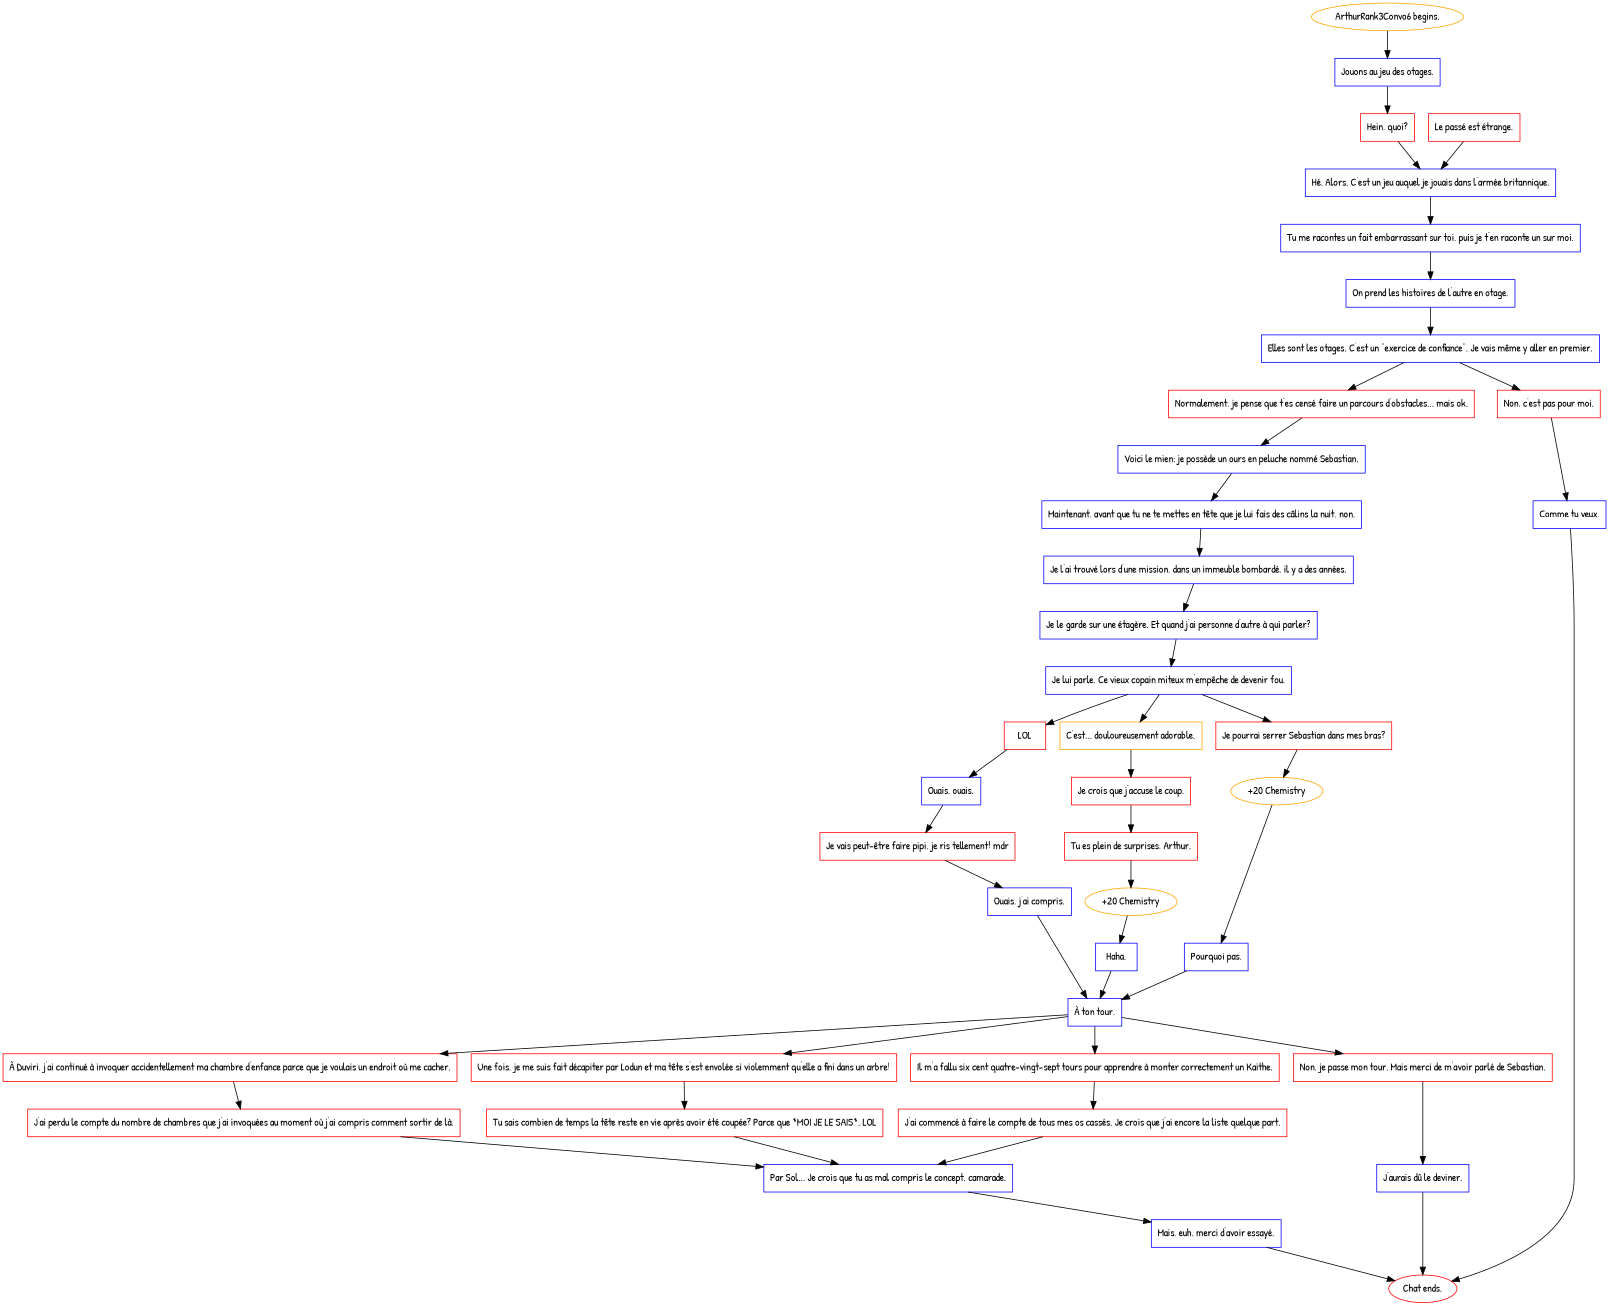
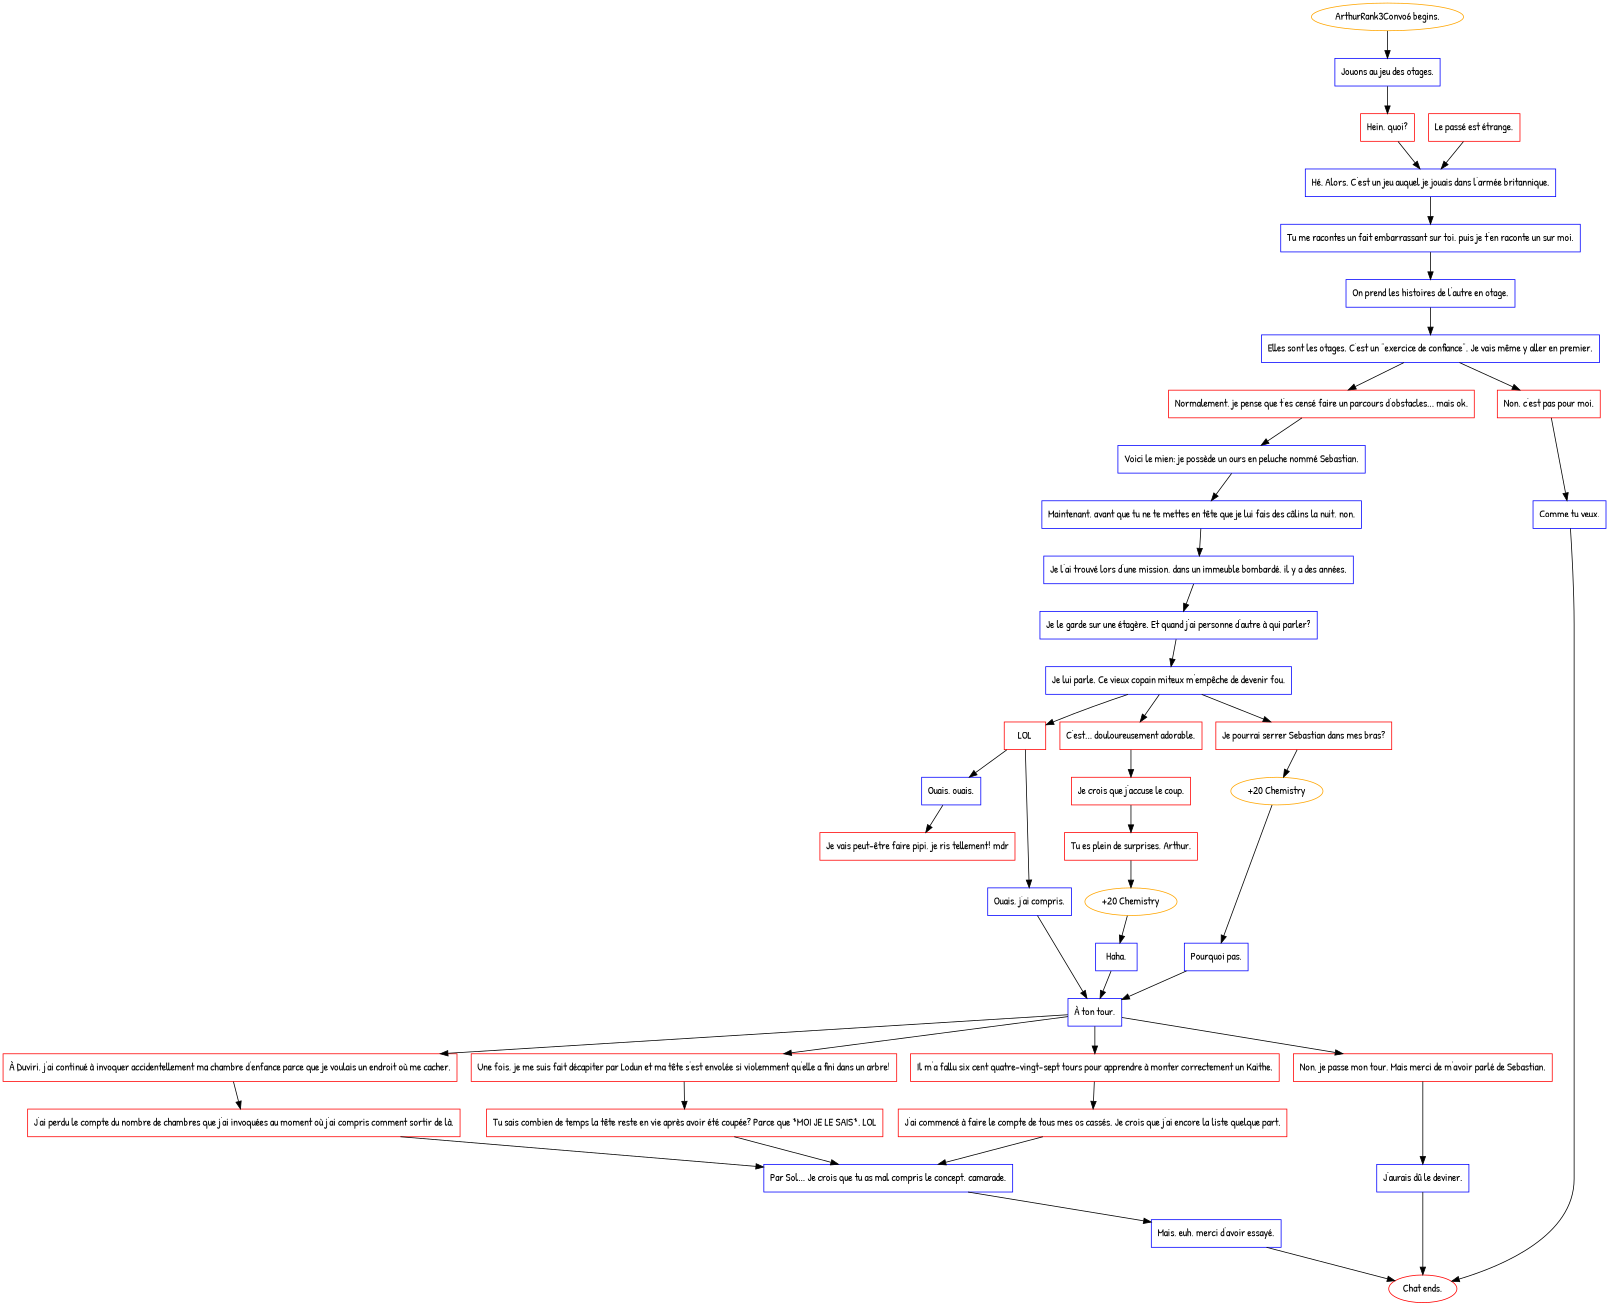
(1131, 736) -> (1131, 736)
(970, 872) -> (1027, 815)
